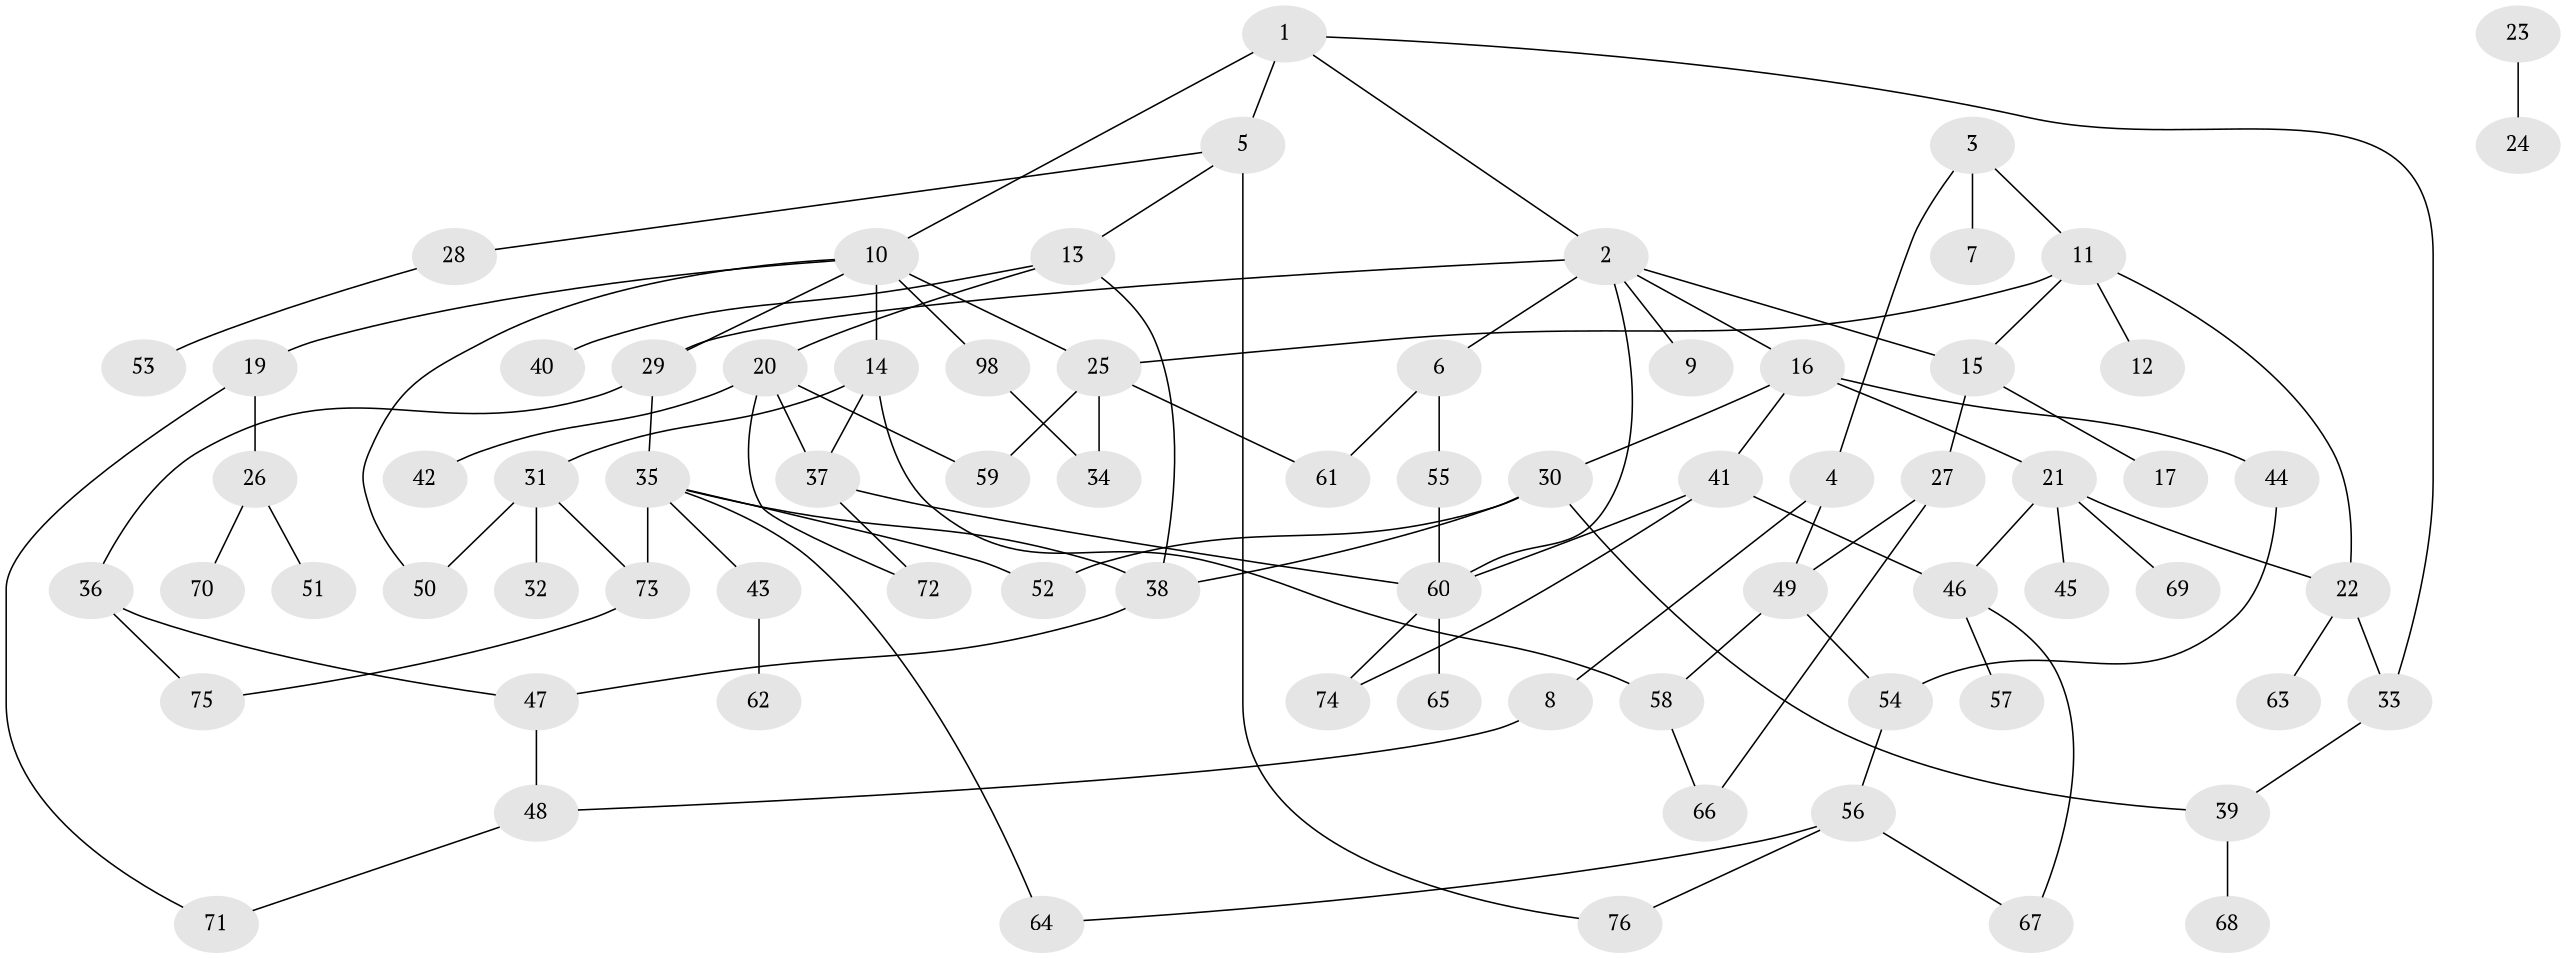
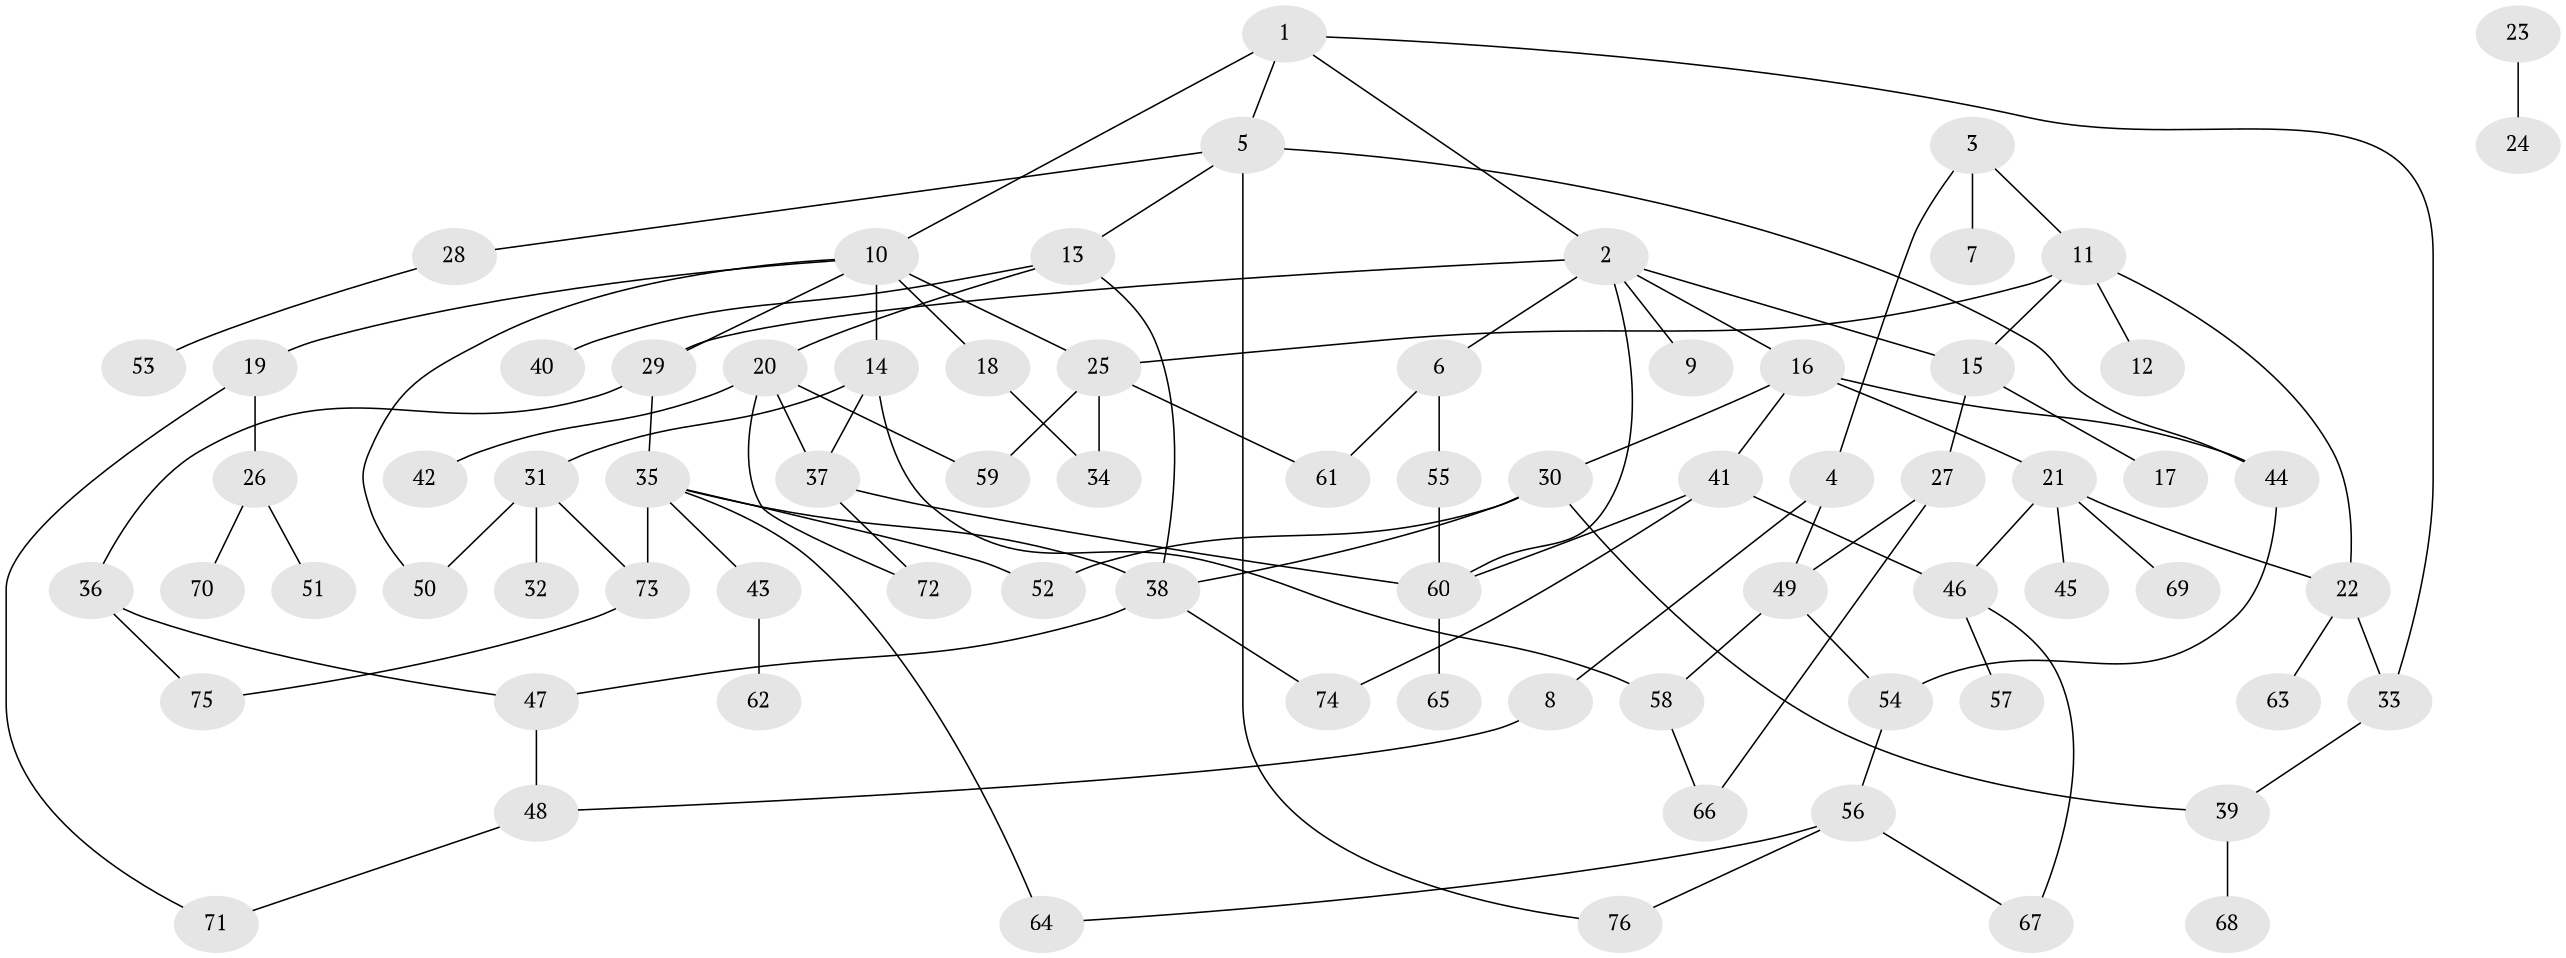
none -> (1788, 239)
(988, 368) -> (988, 368)
(1384, 646) -> (1232, 639)
